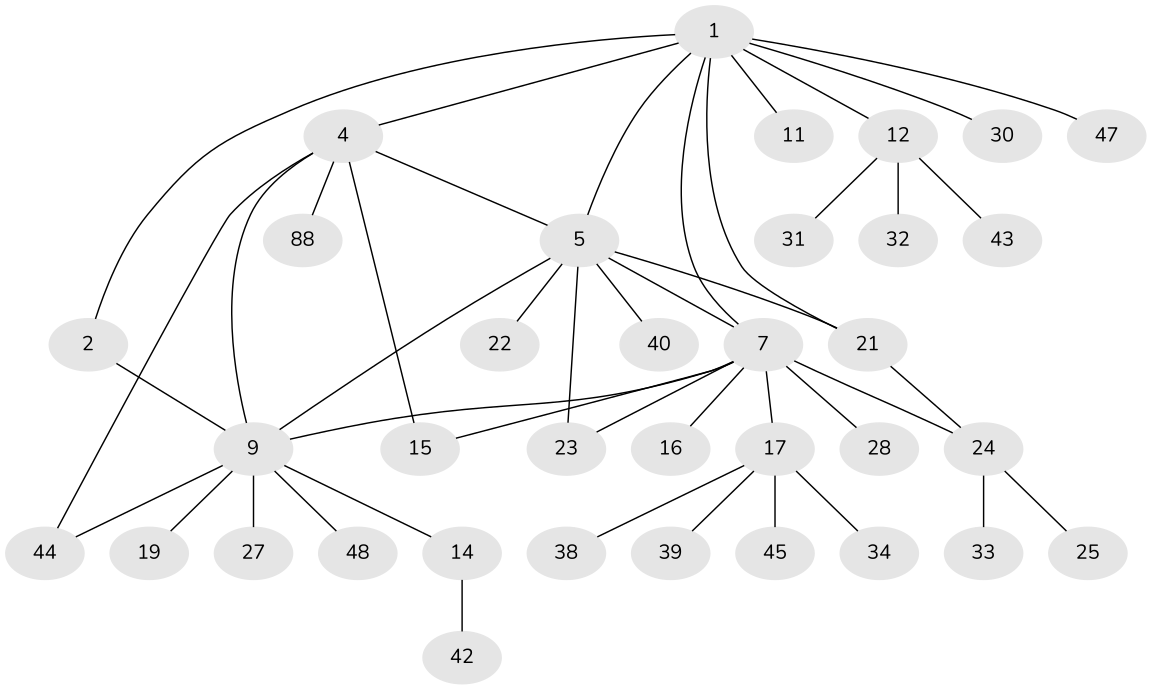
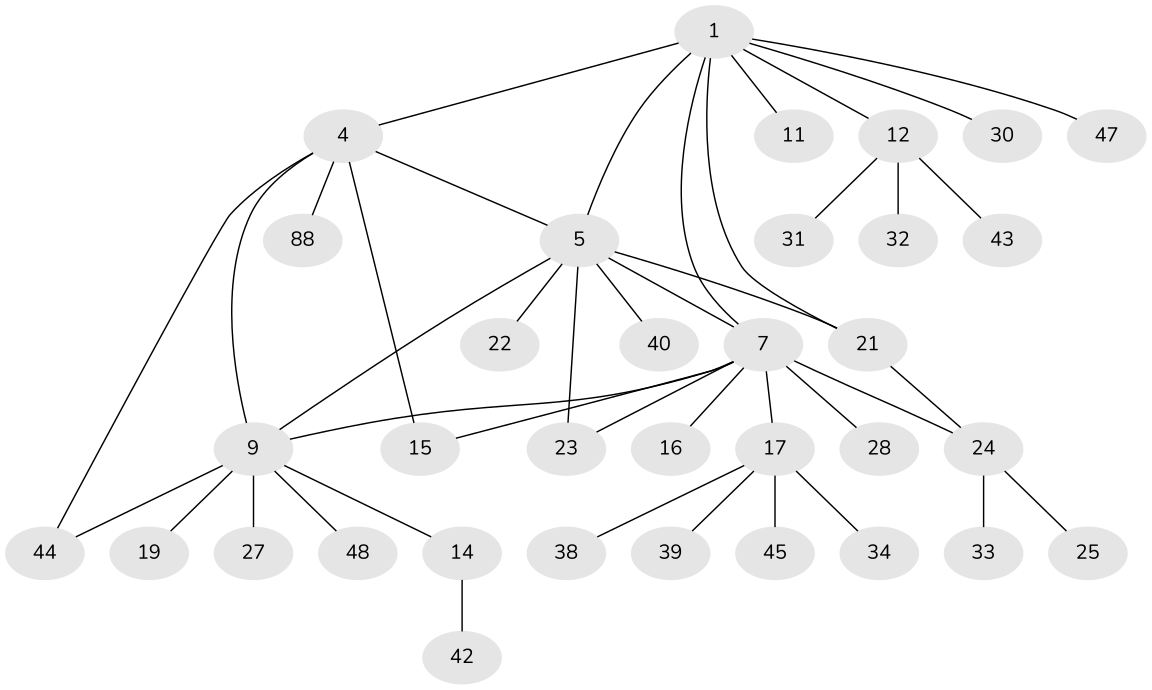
(88, 345) -> none
